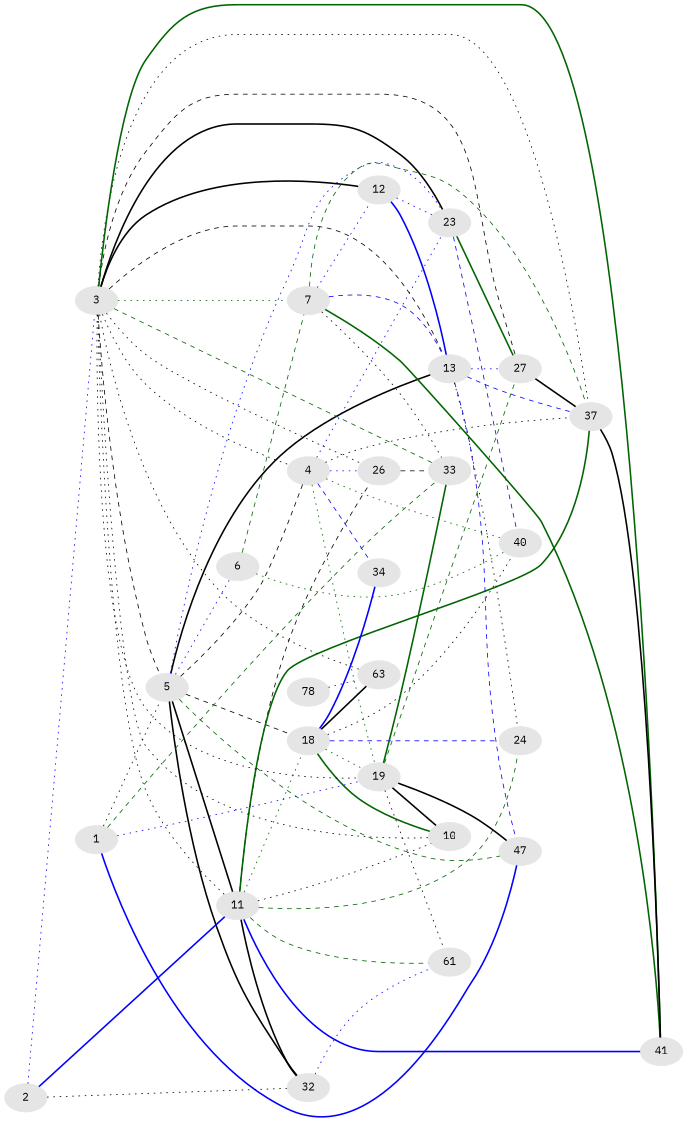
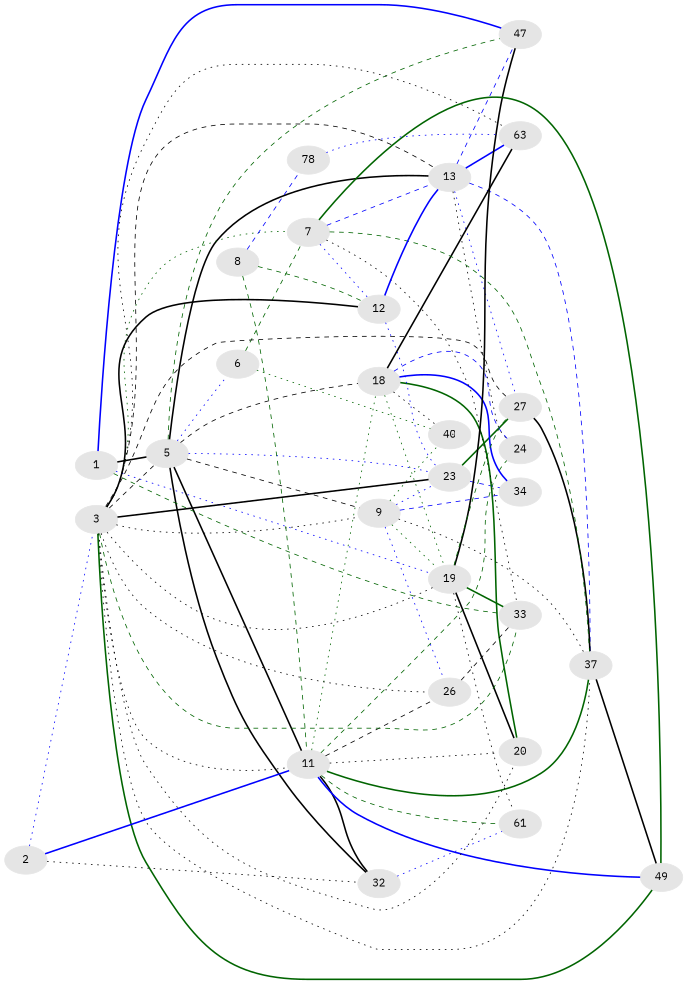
none -> (485, 157)
none -> (238, 262)
(483, 376) -> (485, 485)
(308, 471) -> (379, 513)
(132, 764) -> (137, 459)
(450, 837) -> (520, 752)
(662, 1052) -> (662, 877)
